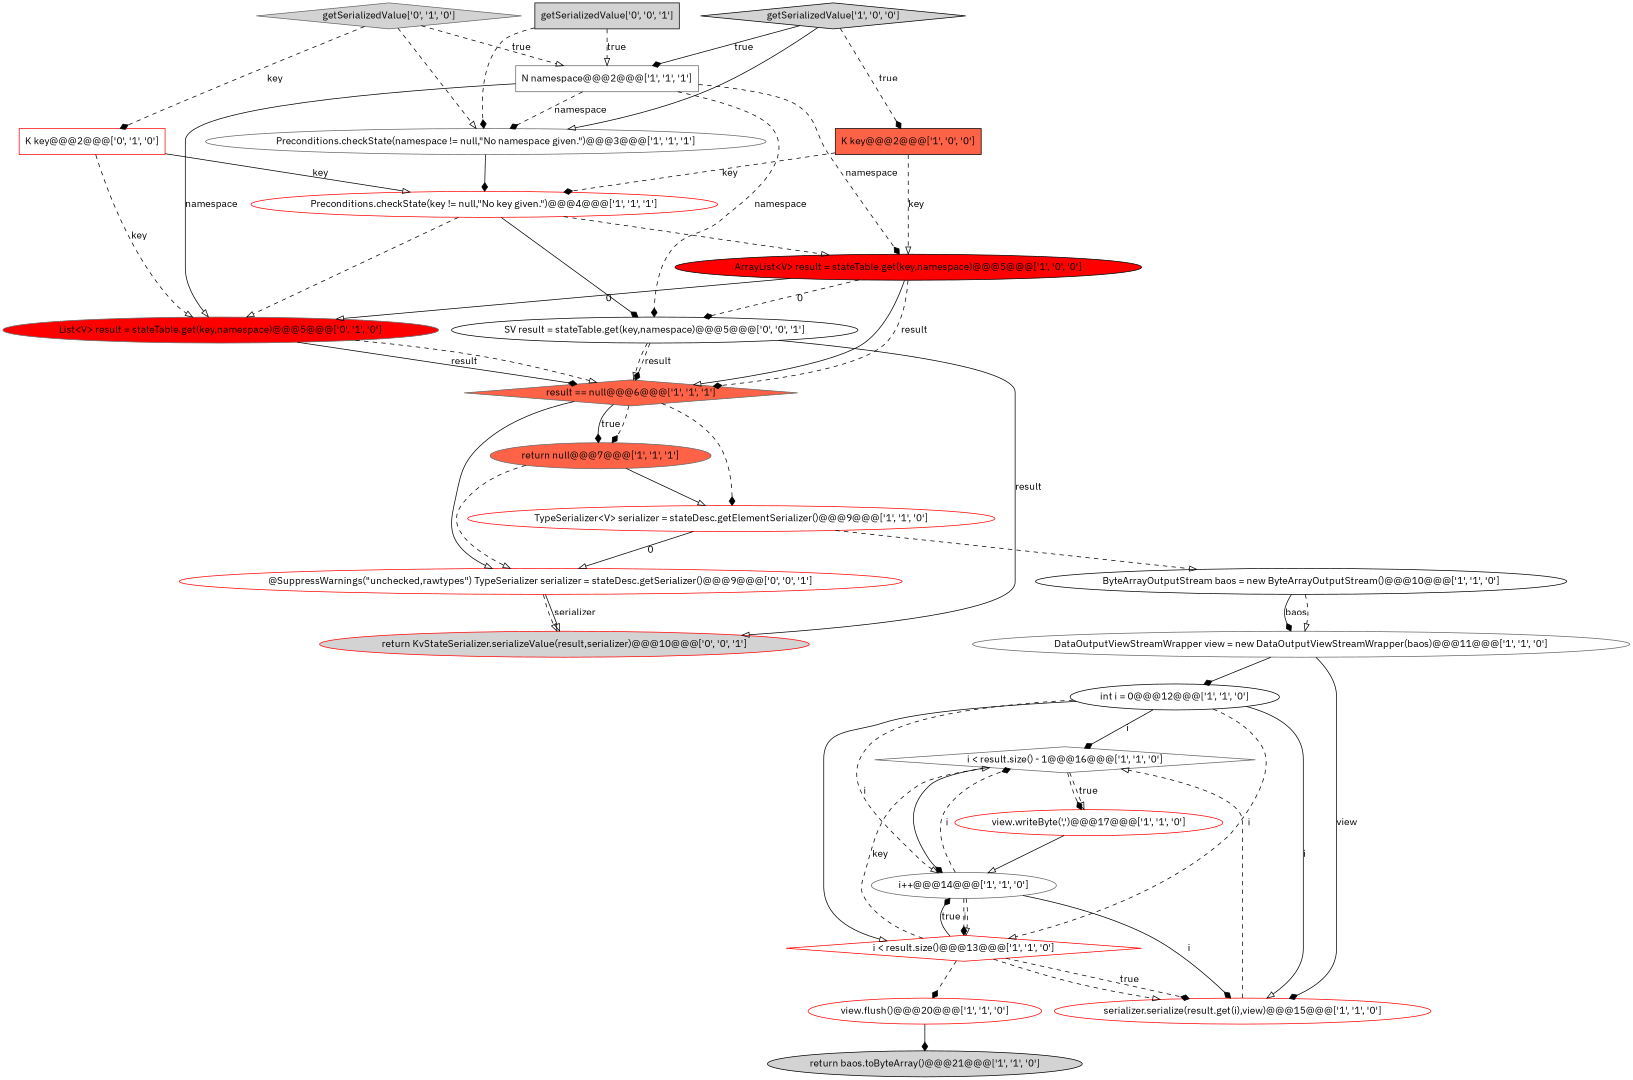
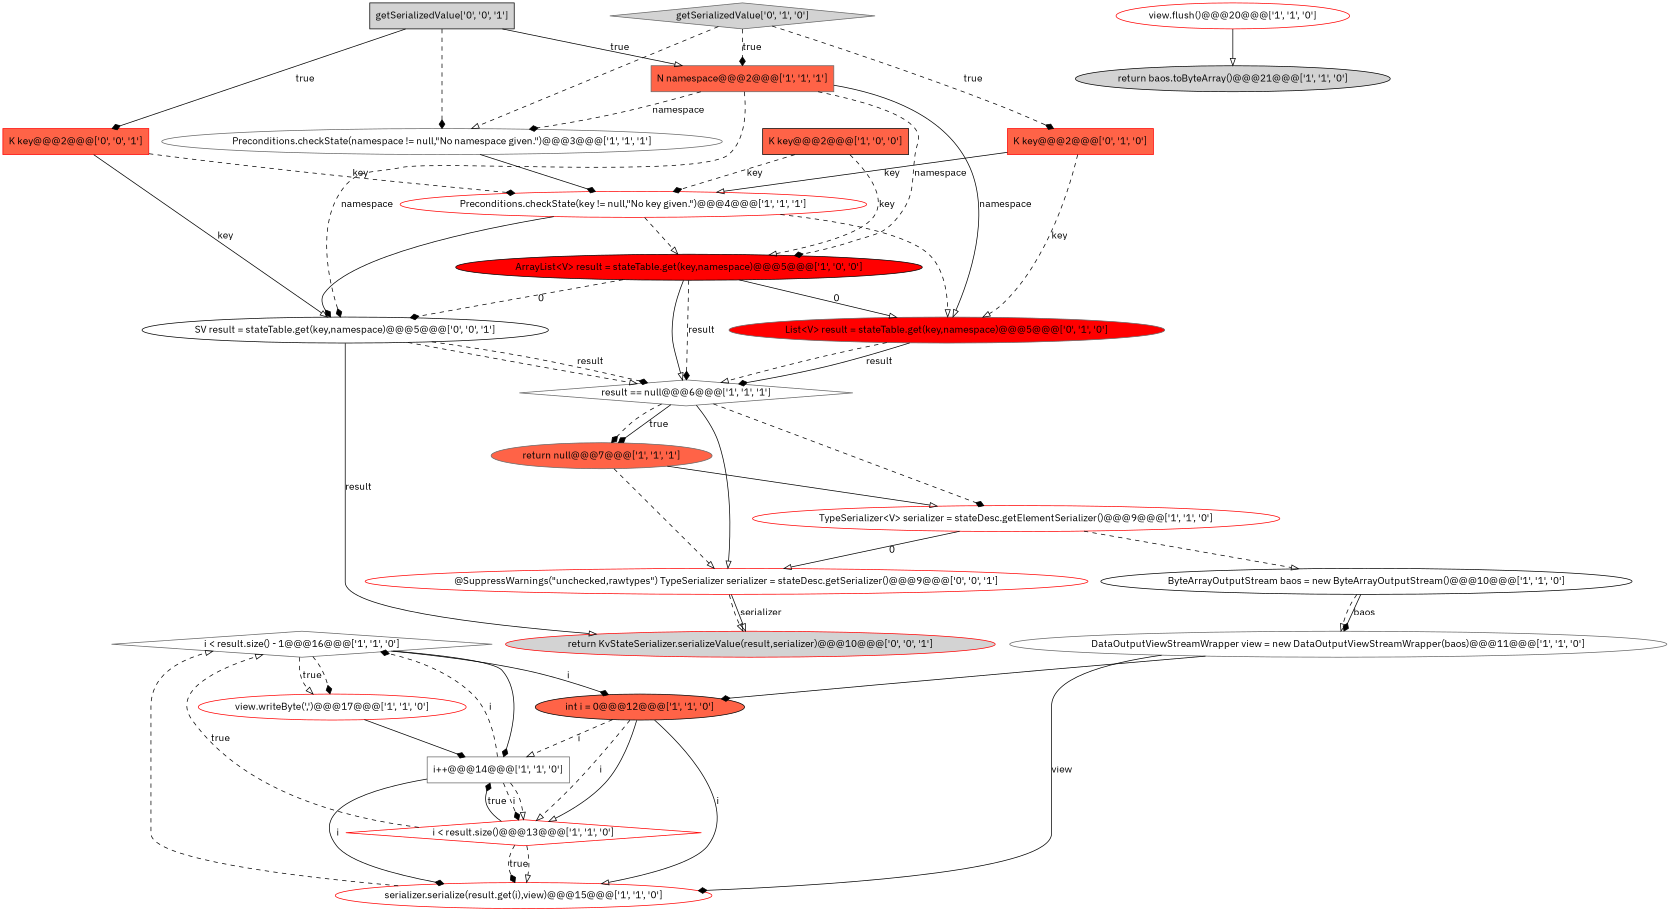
(833, 16) -> none
(607, 44) -> (589, 47)
(489, 45) -> (742, 43)
(275, 79) -> (973, 79)
(607, 79) -> (742, 79)
none -> (76, 142)
(92, 142) -> (1080, 142)
(631, 393) -> (686, 393)
(1175, 697) -> (640, 707)
(1123, 727) -> (507, 667)
(1029, 852) -> (411, 737)
(880, 854) -> (221, 738)
(964, 885) -> (498, 770)
(947, 976) -> none
(925, 1033) -> (1233, 44)
